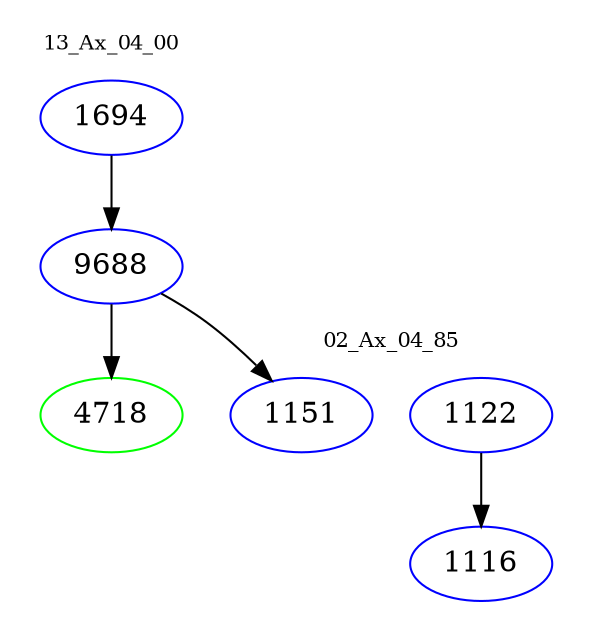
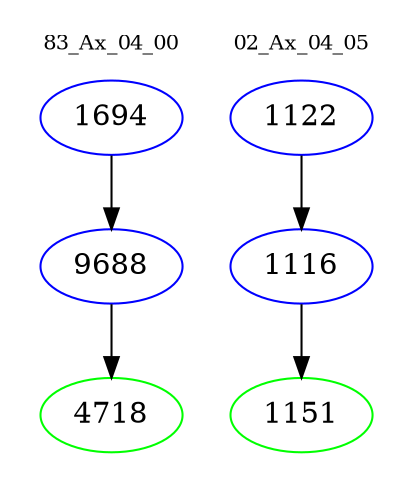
(112, 44) -> (112, 44)
(228, 339) -> (302, 331)
(391, 342) -> (302, 44)
(302, 415) -> (302, 415)
